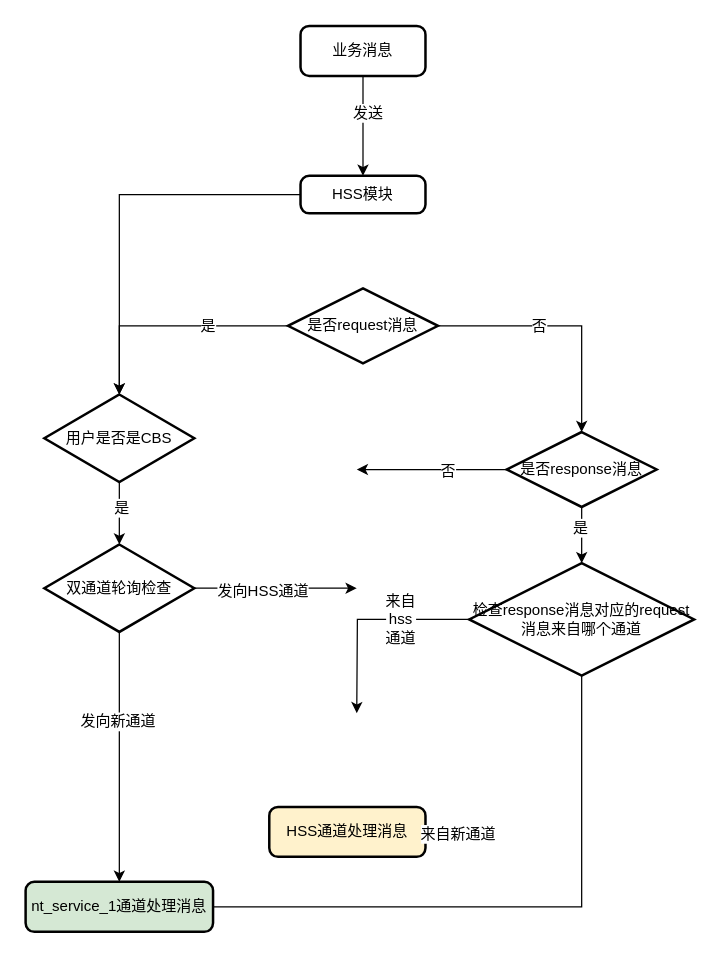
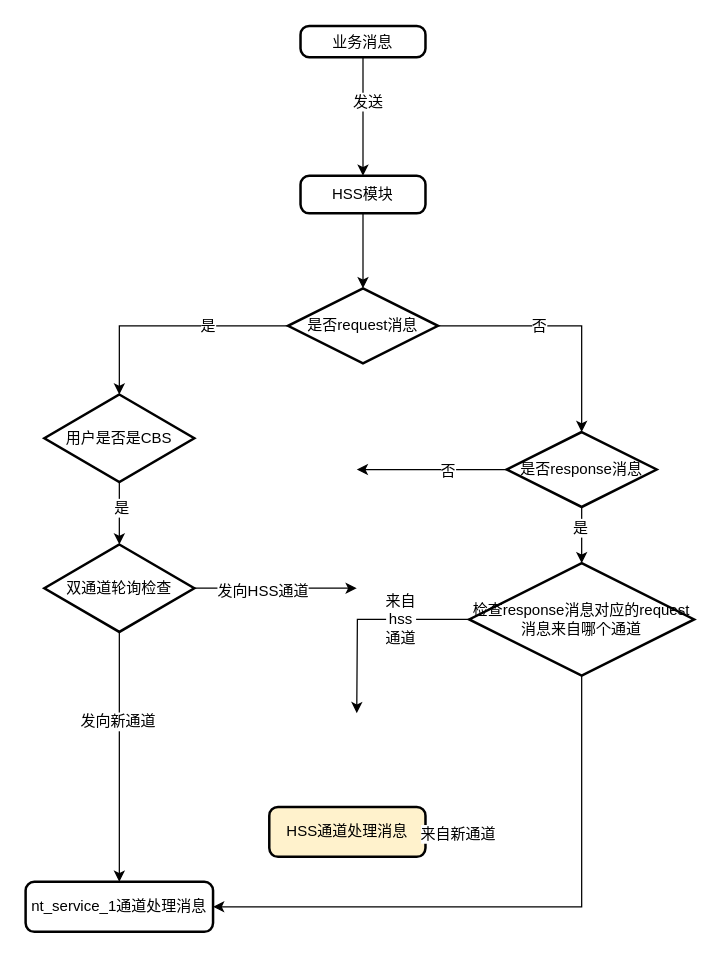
(363, 51) -> (363, 41)
(145, 194) -> (363, 246)
(119, 907) -> (119, 907)
(219, 907) -> (223, 907)
